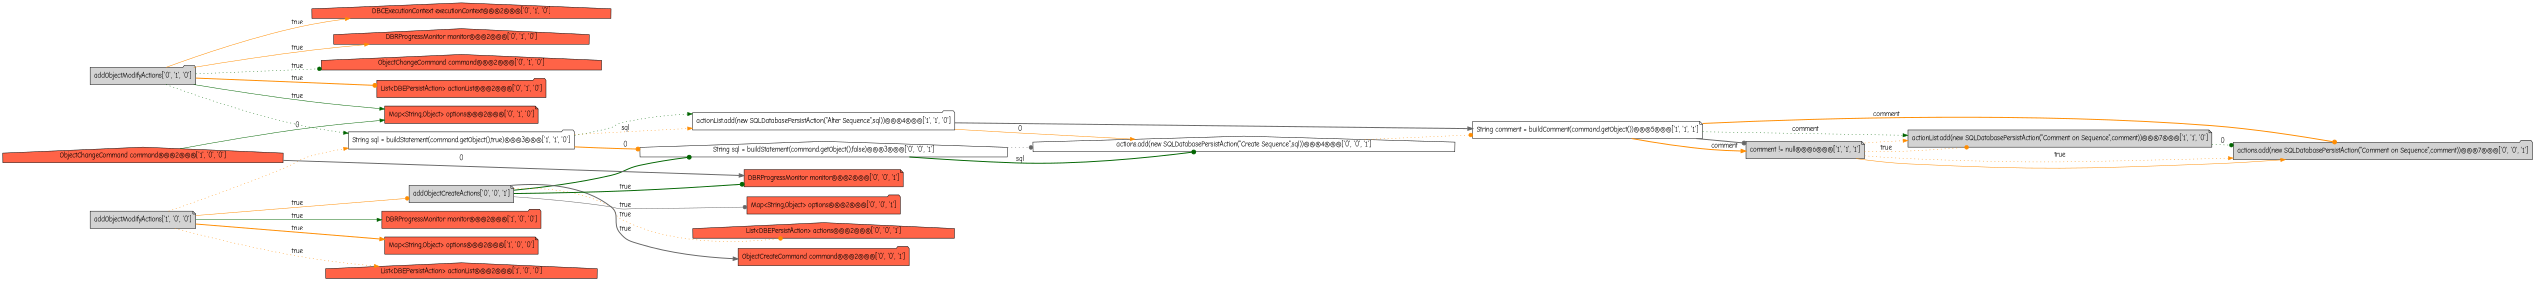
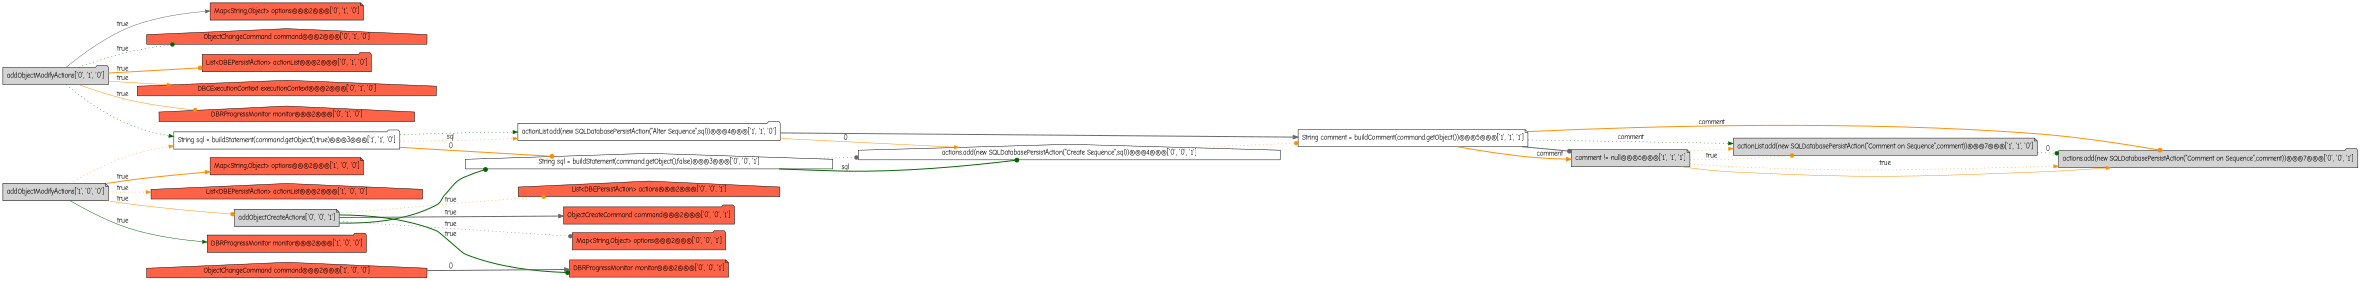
(279, 54) -> (135, 101)
(286, 99) -> (131, 27)
(280, 132) -> none
(628, 209) -> (454, 229)
